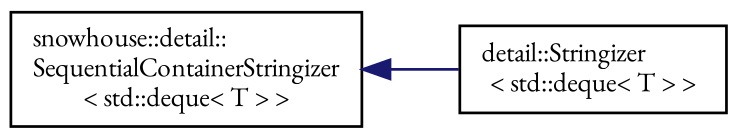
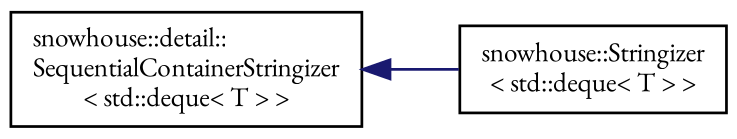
(593, 69) -> (593, 69)
